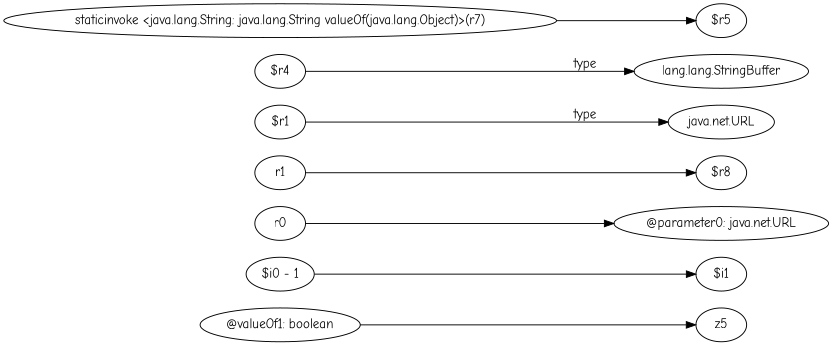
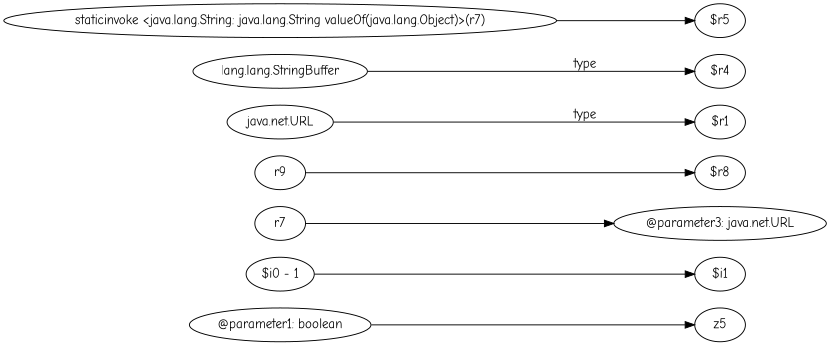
(465, 71) -> (526, 71)
(482, 122) -> (509, 122)
(280, 173) -> (280, 173)
(280, 223) -> (280, 223)
(721, 223) -> (720, 223)
(280, 325) -> (280, 325)
